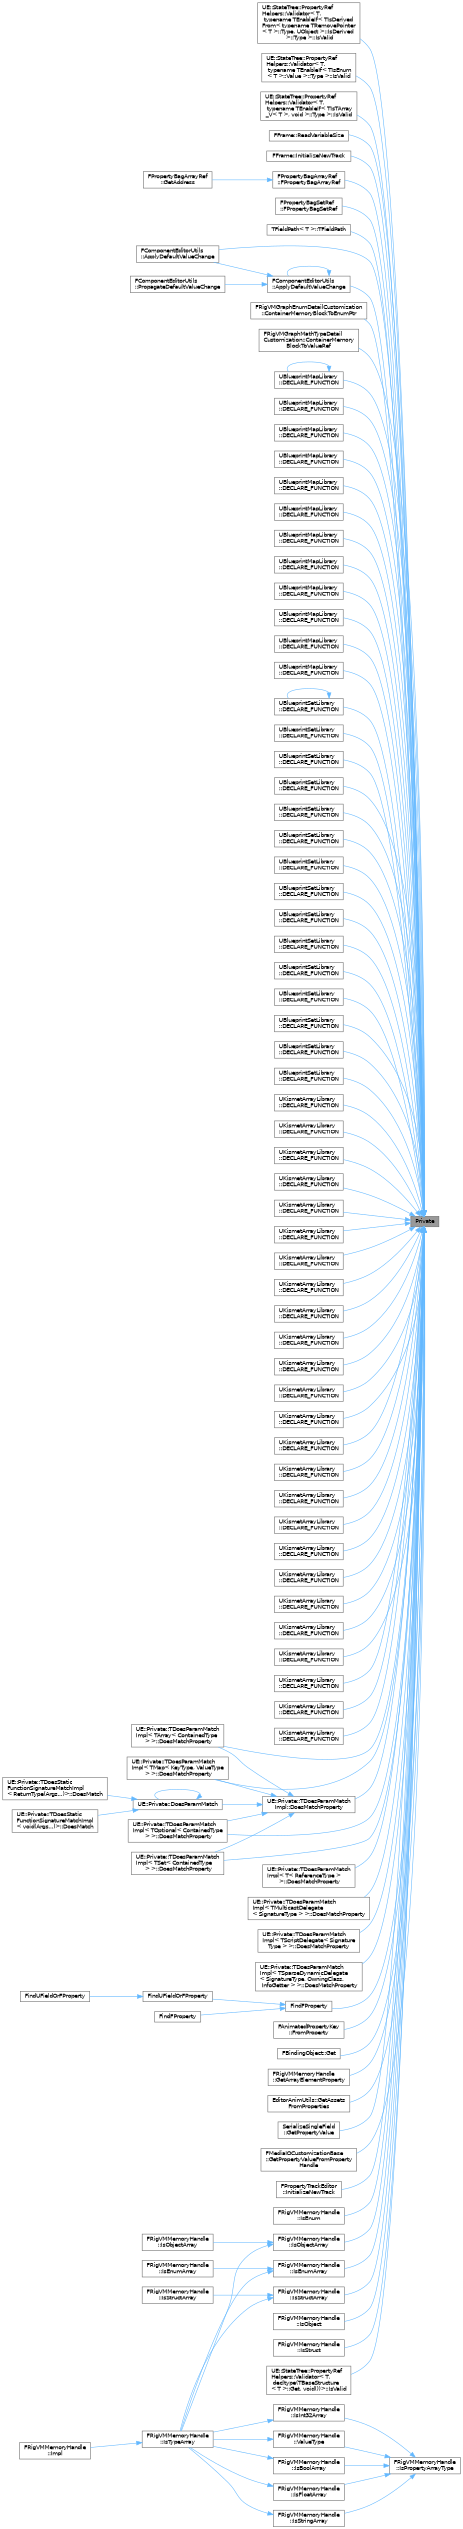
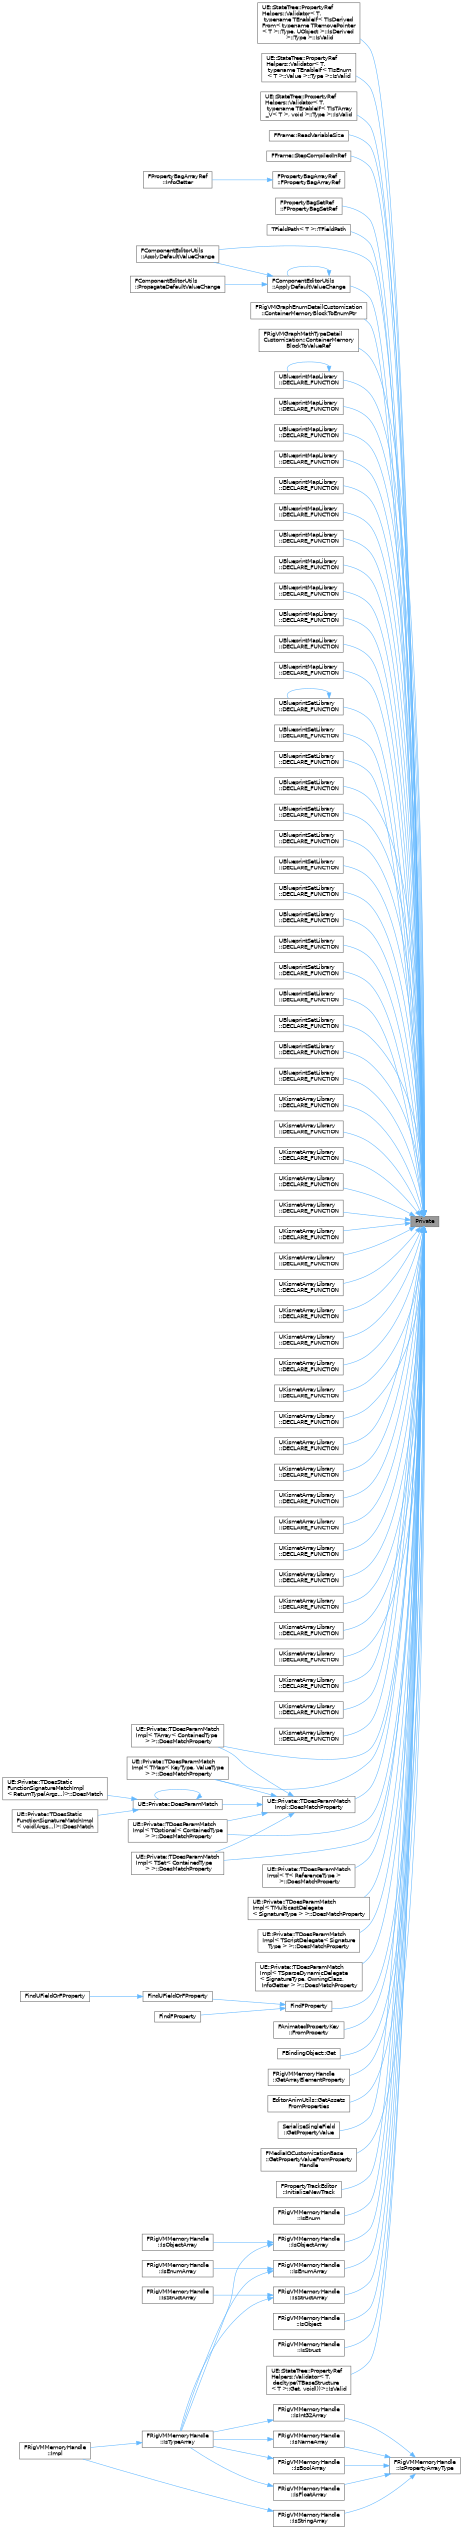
(309, 156) -> (309, 156)
(178, 180) -> (178, 180)
(409, 687) -> none
(309, 2439) -> (309, 2439)
(228, 2482) -> (175, 2486)
